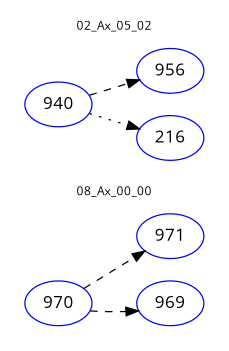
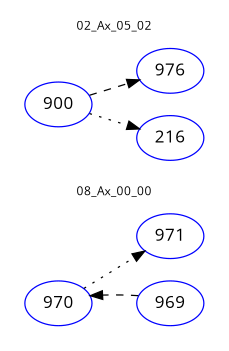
(170, 71) -> (170, 71)
(58, 104) -> (58, 104)
(109, 273) -> (109, 273)
(108, 312) -> (121, 295)
